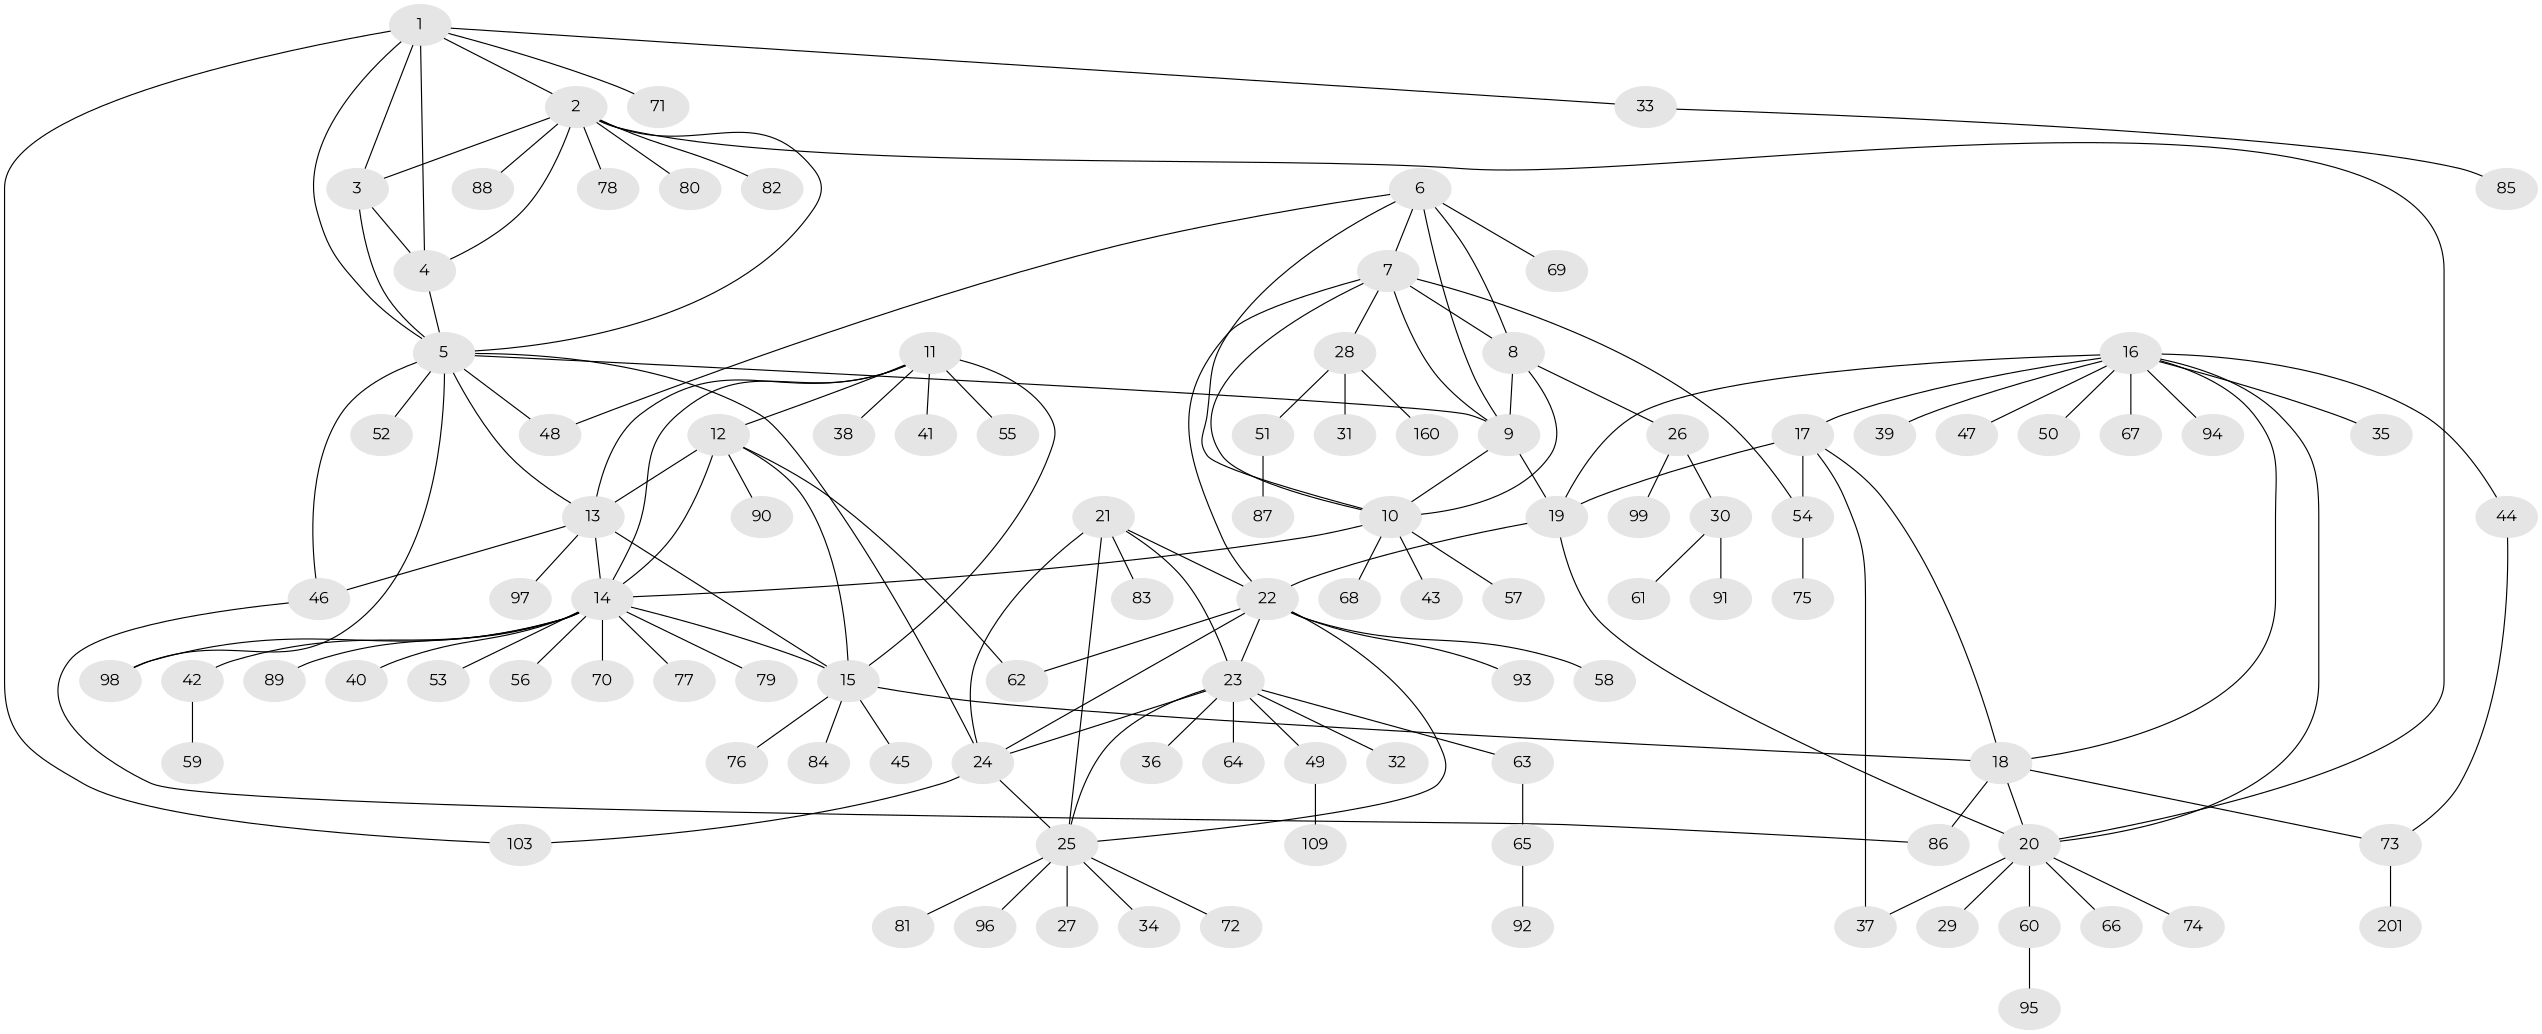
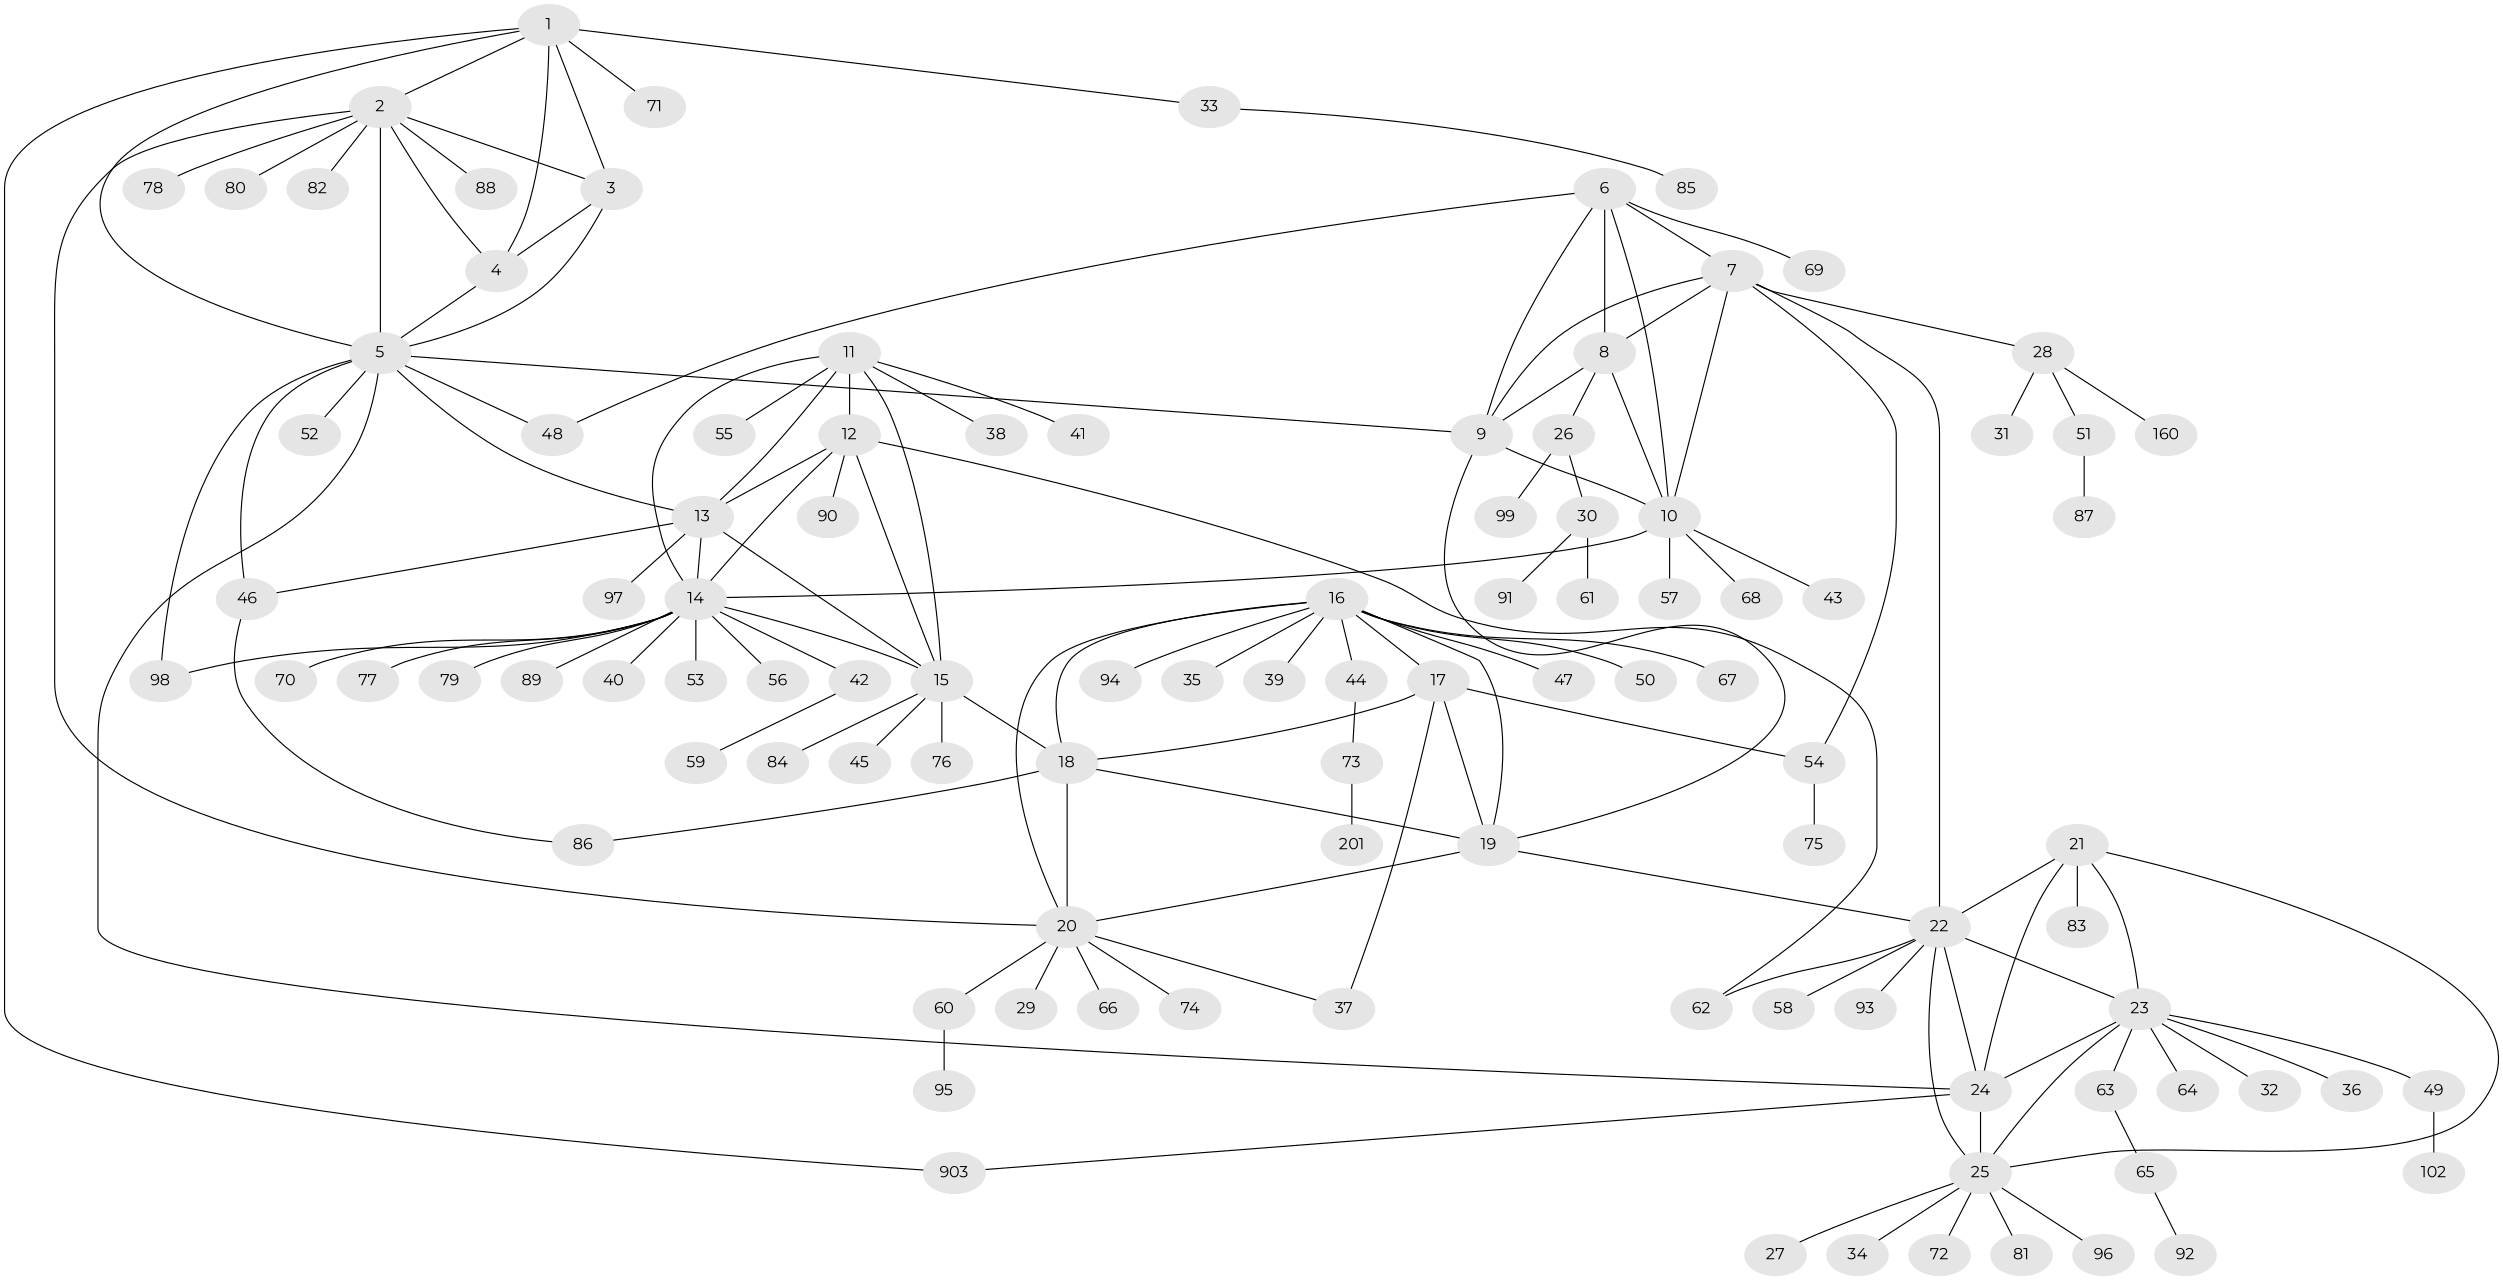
(2187, 802) -> (1278, 803)
(520, 845) -> (954, 1173)
(1315, 845) -> (2434, 1173)
